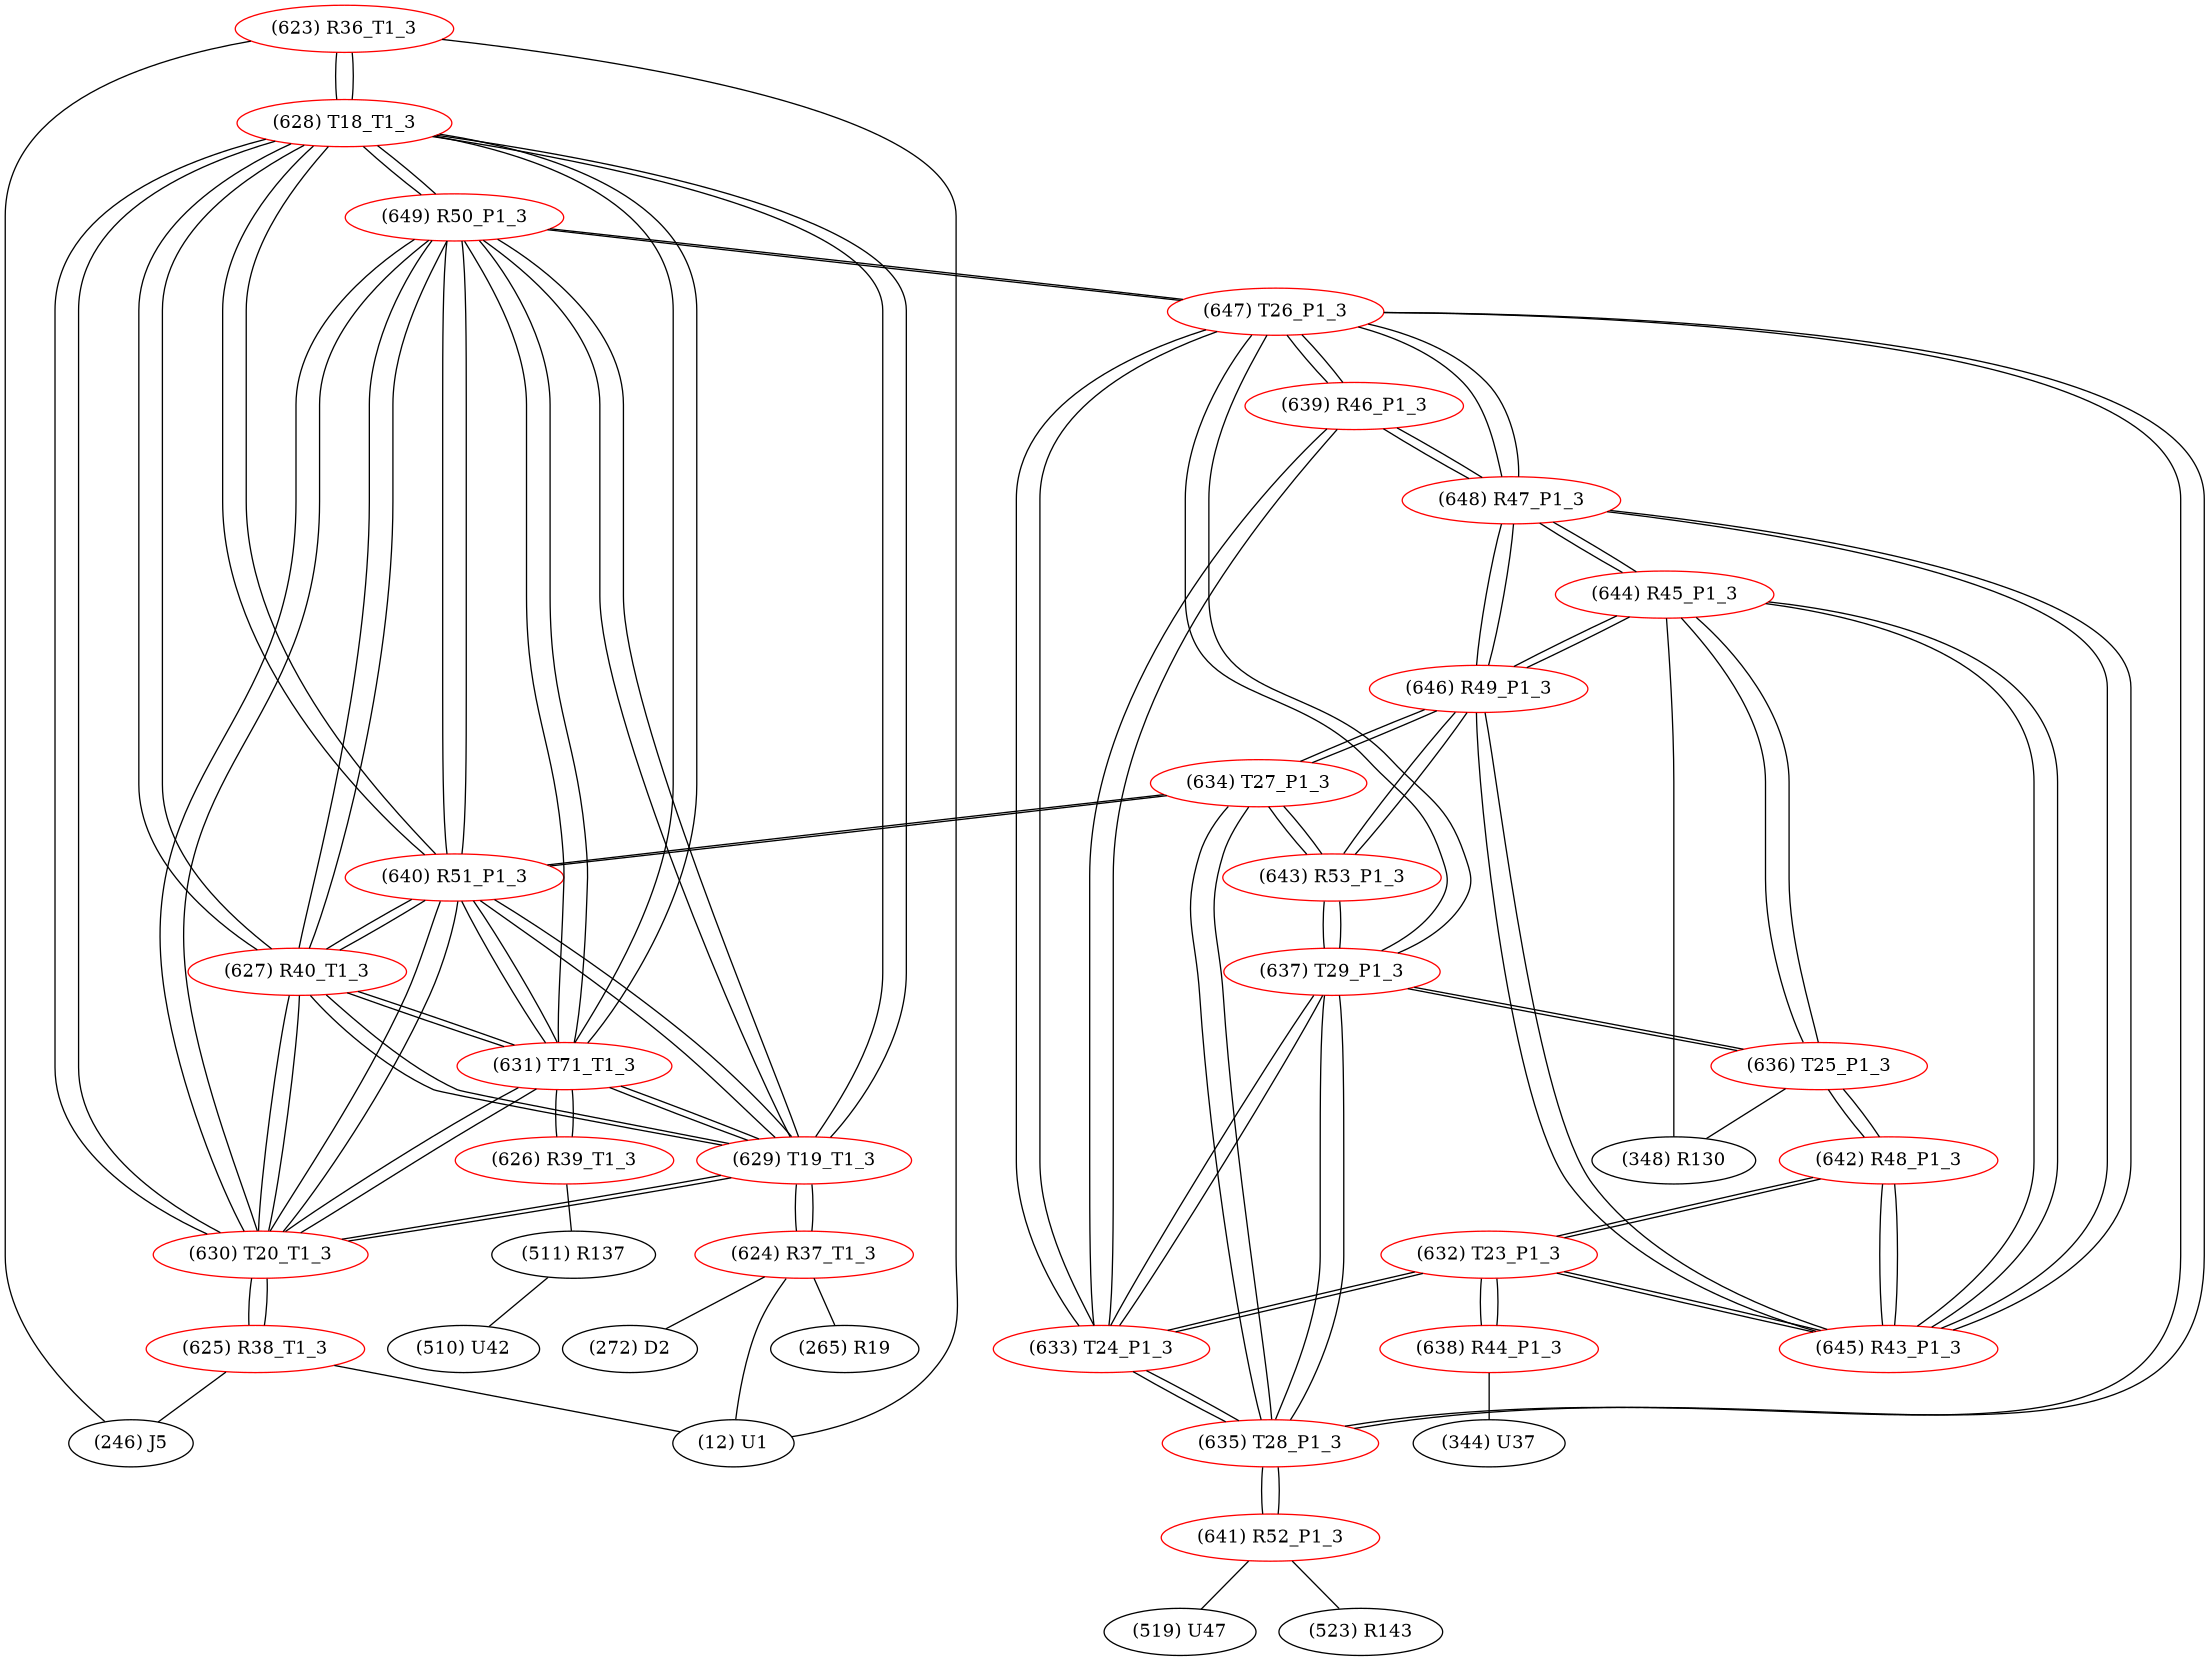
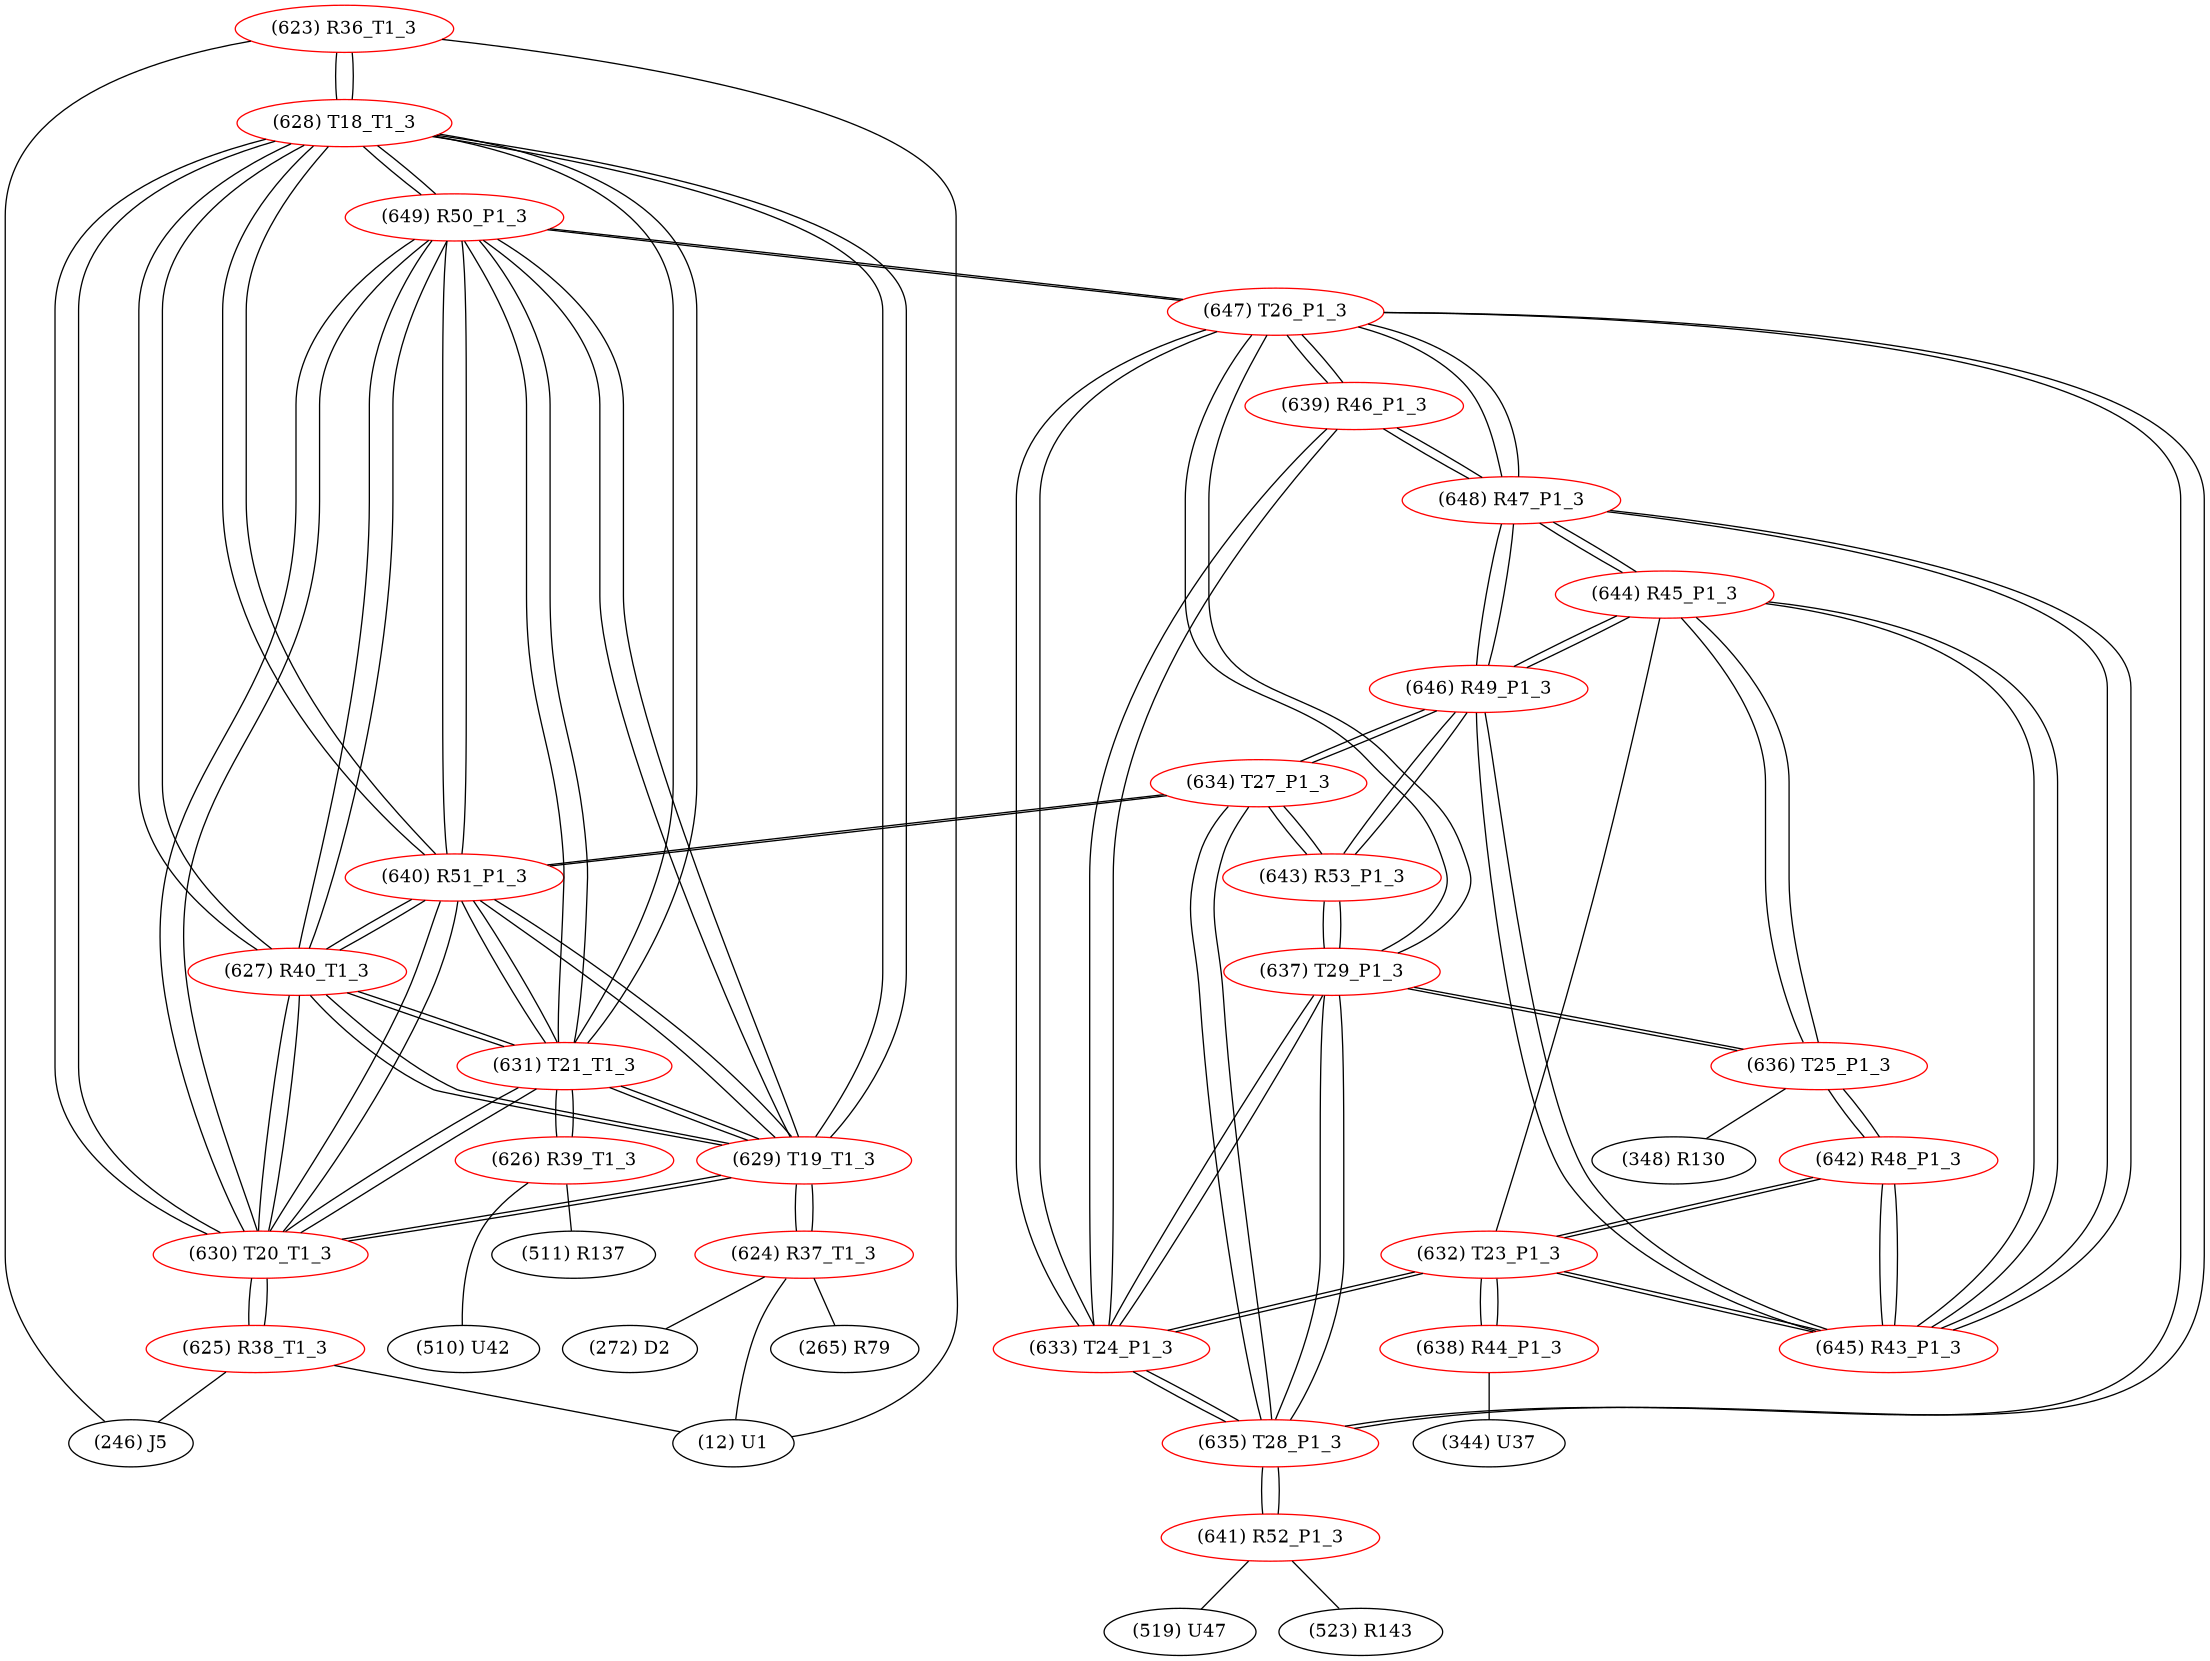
(1674, 877) -> (1586, 927)
(564, 1066) -> (564, 1066)
(519, 1302) -> (475, 1244)
(845, 1349) -> (845, 1349)
